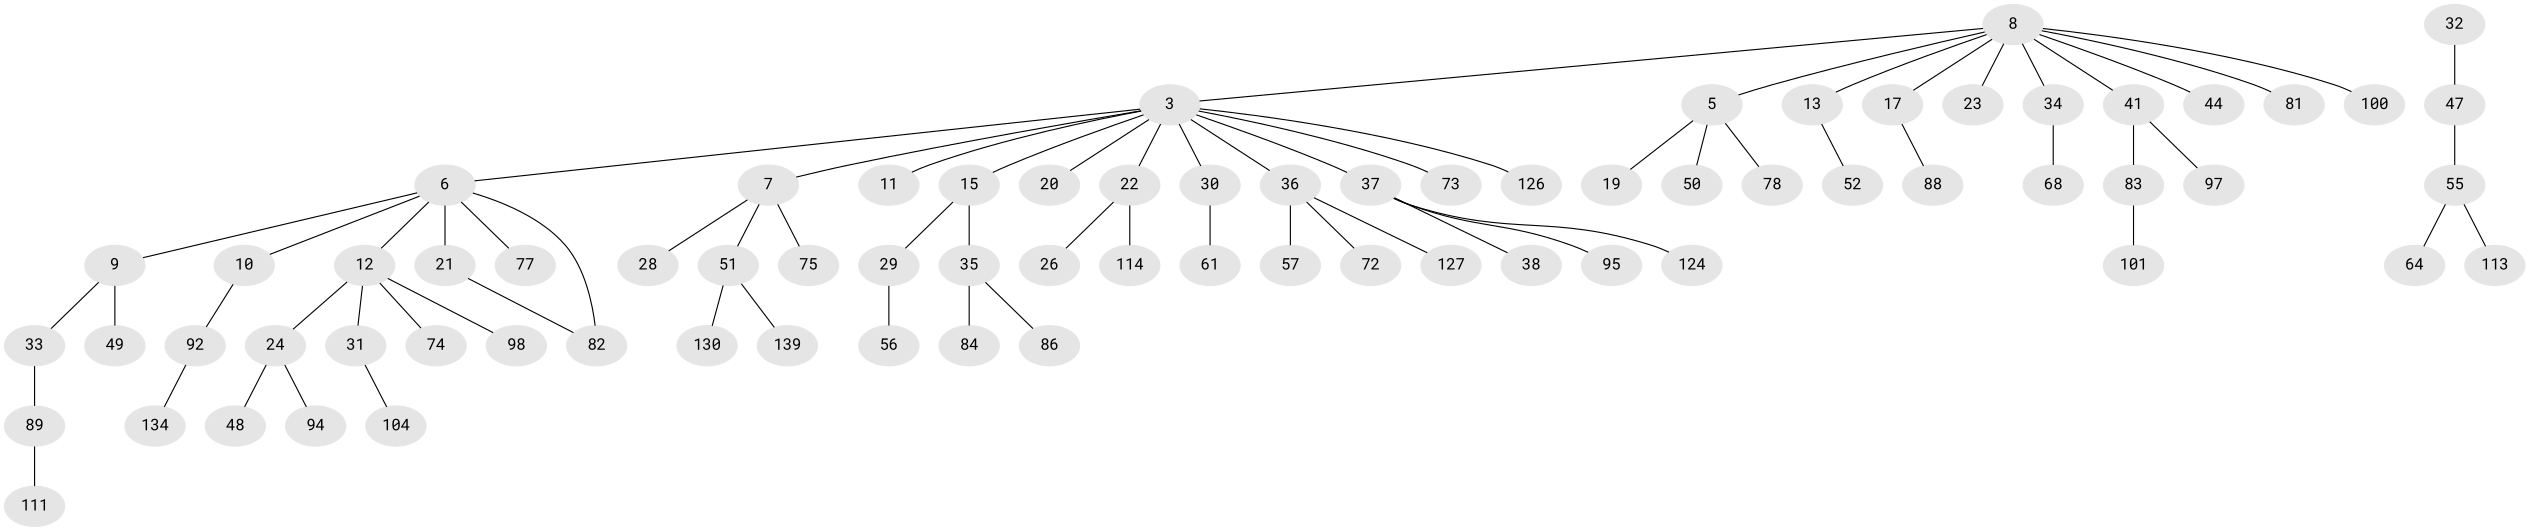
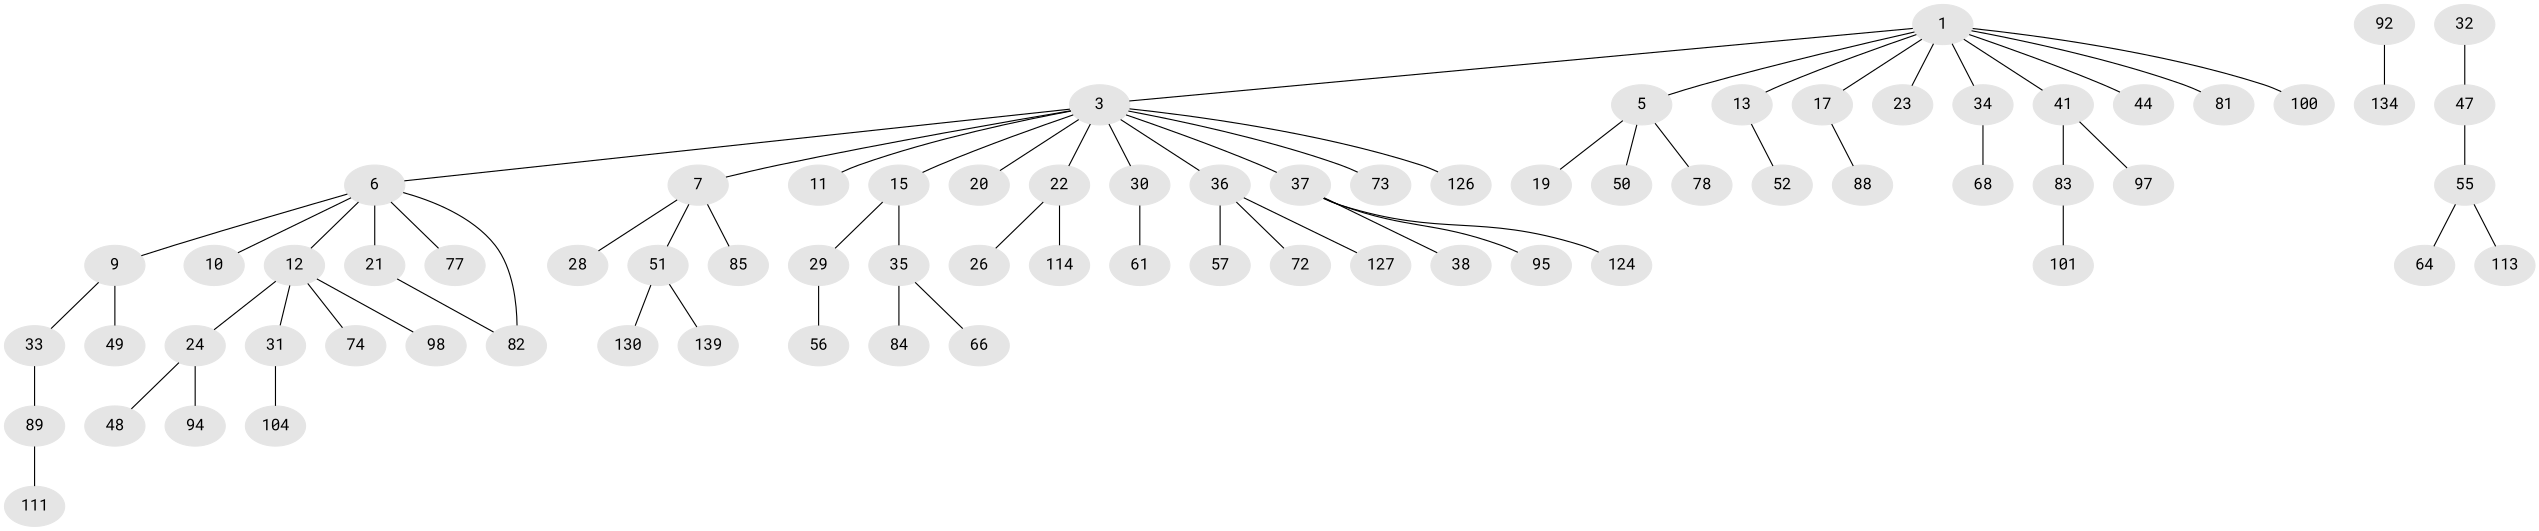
(2013, 25) -> (1943, 25)
(809, 265) -> (738, 265)
(220, 306) -> none
(1049, 346) -> (979, 346)
